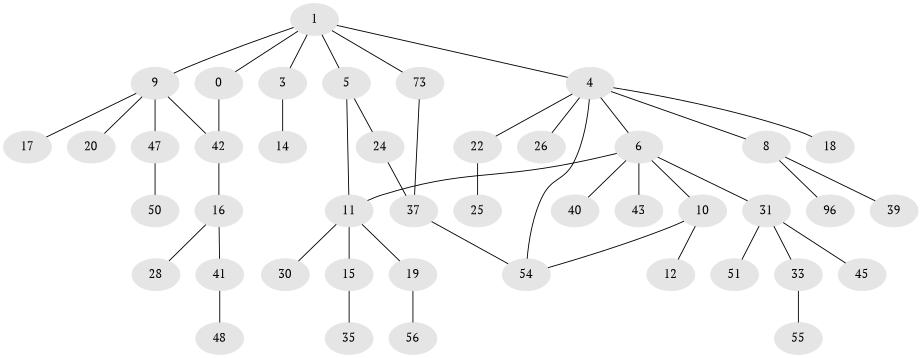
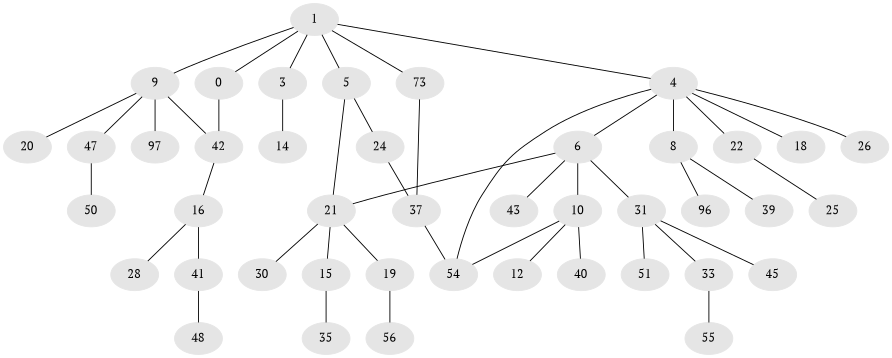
(27, 147) -> (155, 147)
(607, 179) -> (580, 243)
(349, 211) -> (331, 211)
